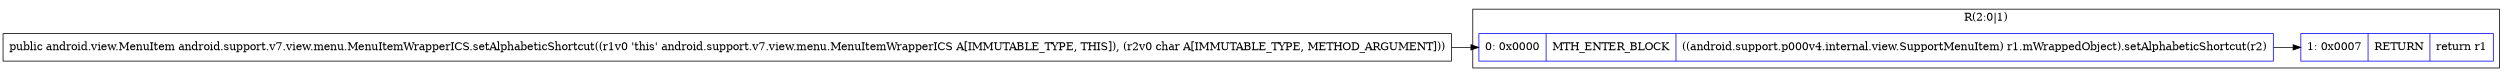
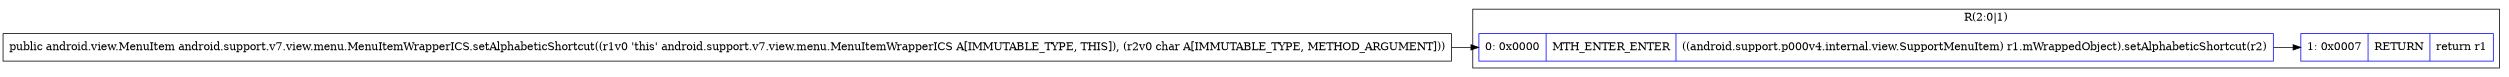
(1611, 47) -> (1611, 47)
